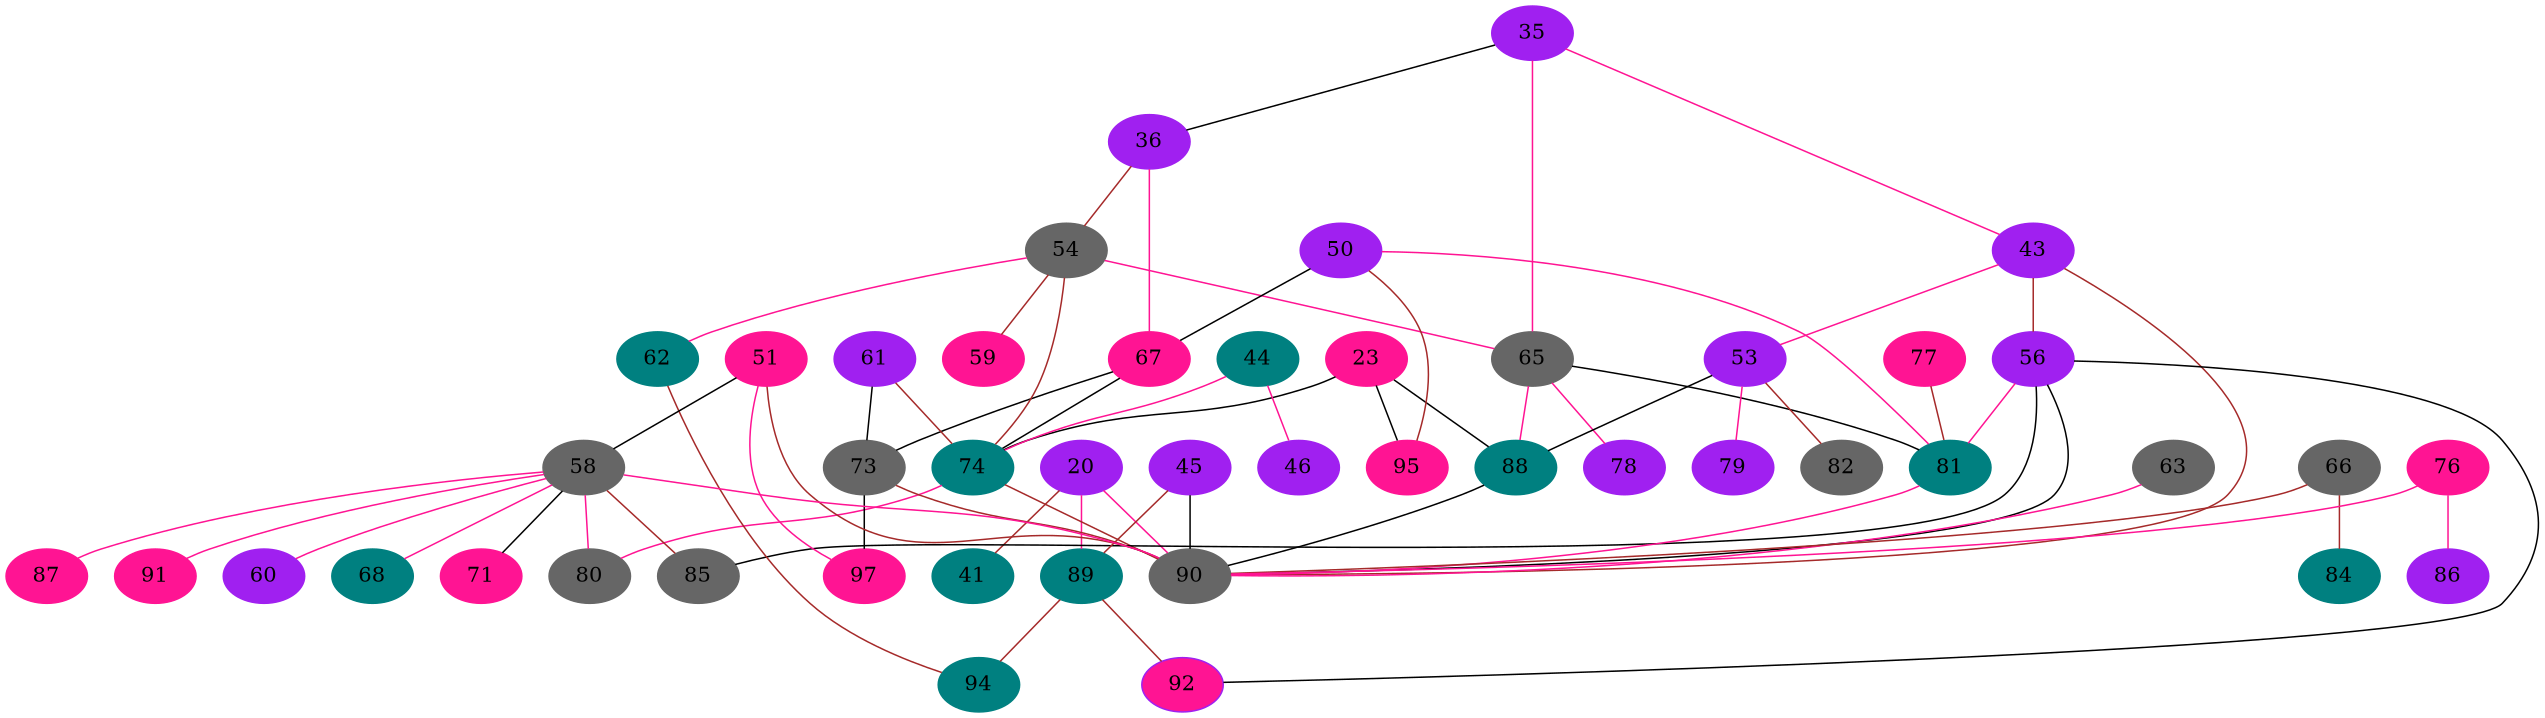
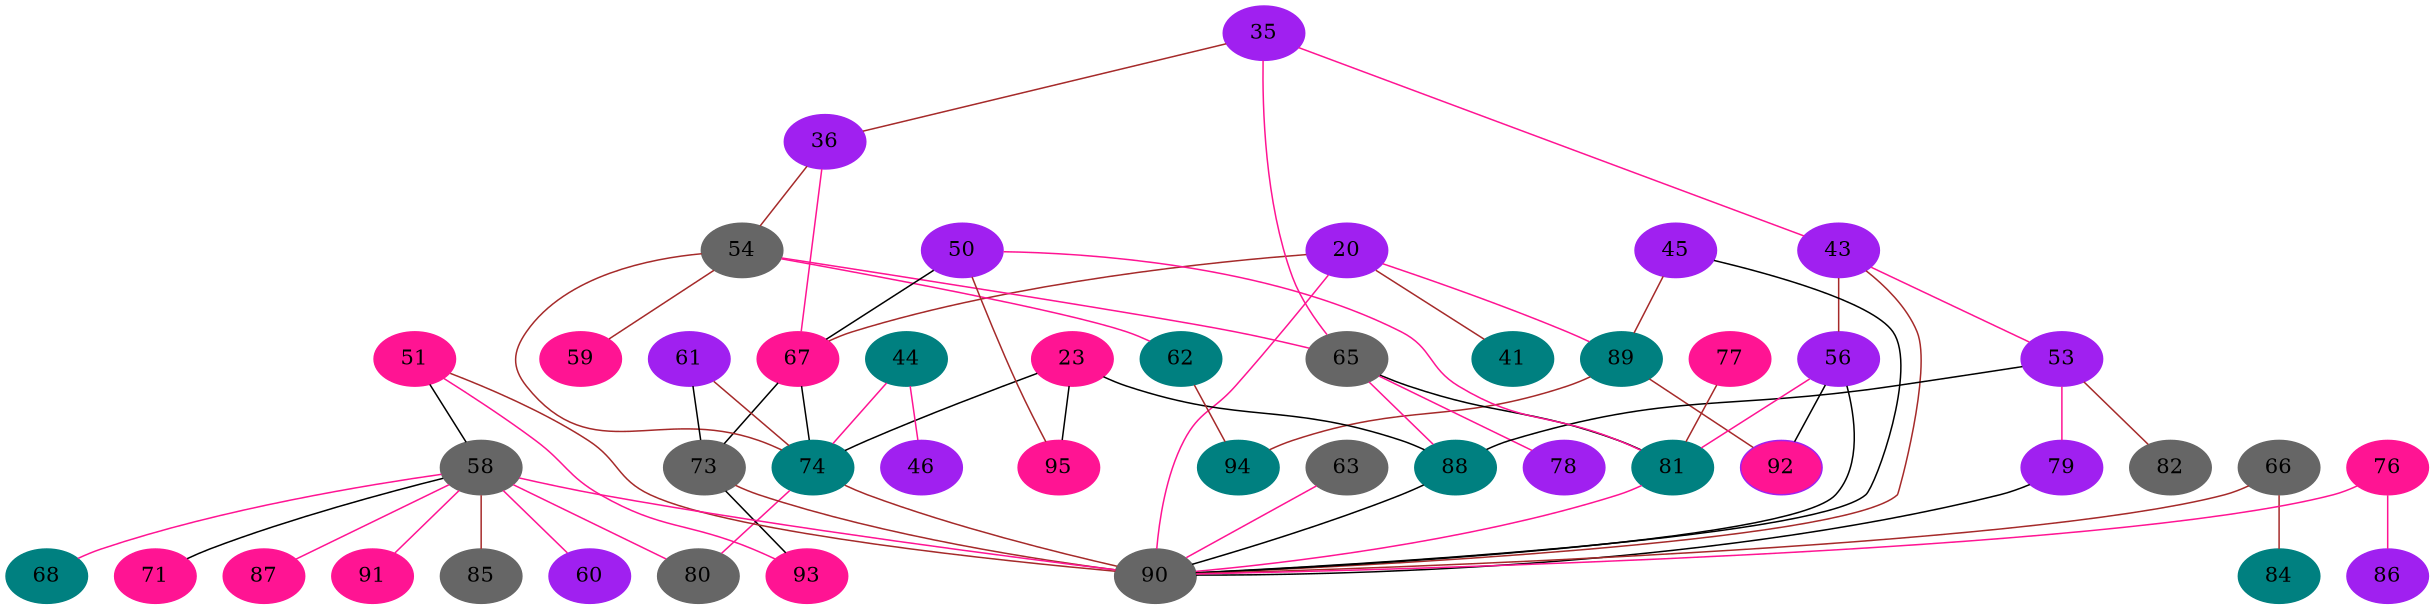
(1341, 88) -> (1045, 87)
none -> (1065, 284)
none -> (1804, 533)
(1430, 547) -> none
(864, 576) -> (807, 576)
